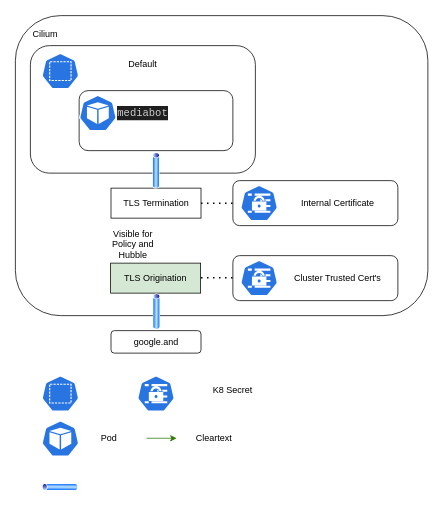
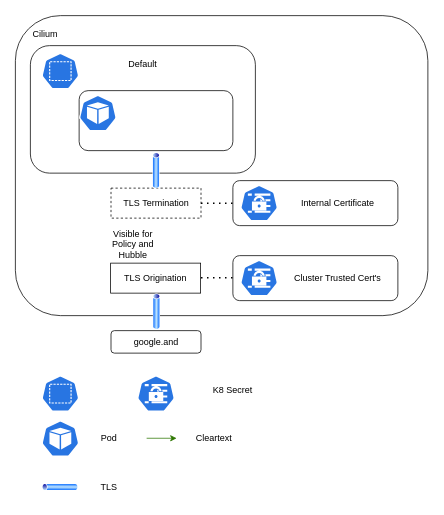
(143, 113) -> none
(156, 203) -> (156, 203)
(156, 278) -> (156, 278)
none -> (109, 487)
